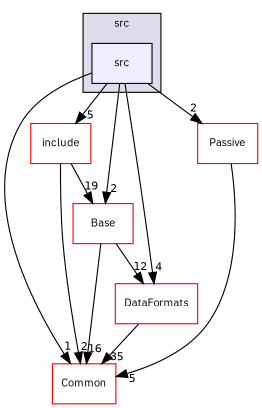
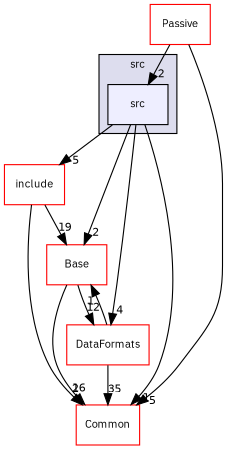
(170, 100) -> (160, 62)
none -> (102, 310)
